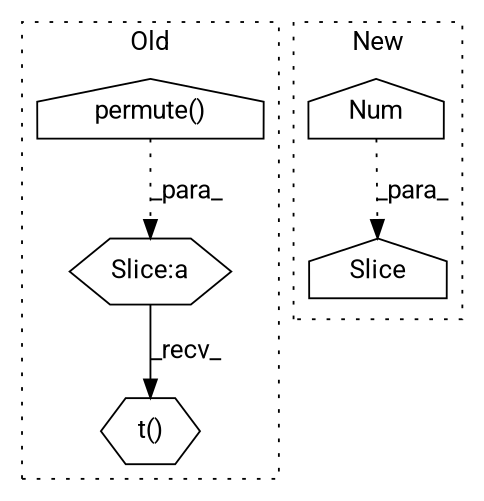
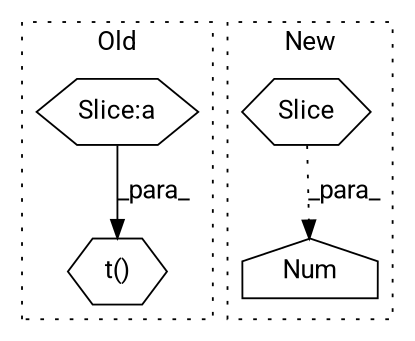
(150, 112) -> none
(377, 179) -> (308, 183)
(378, 272) -> (306, 112)
(186, 351) -> (154, 192)
